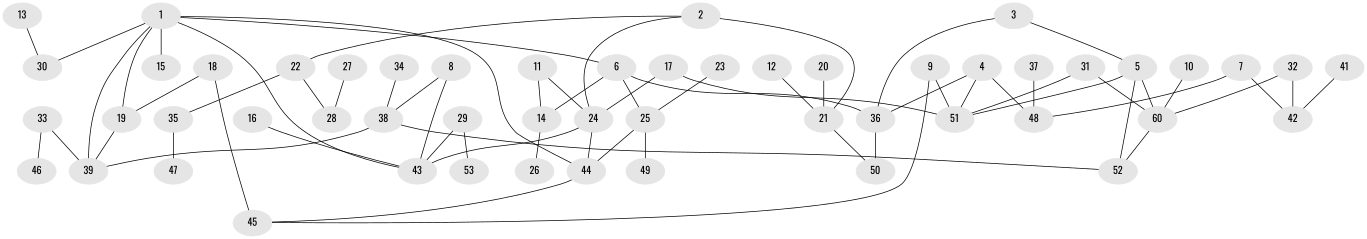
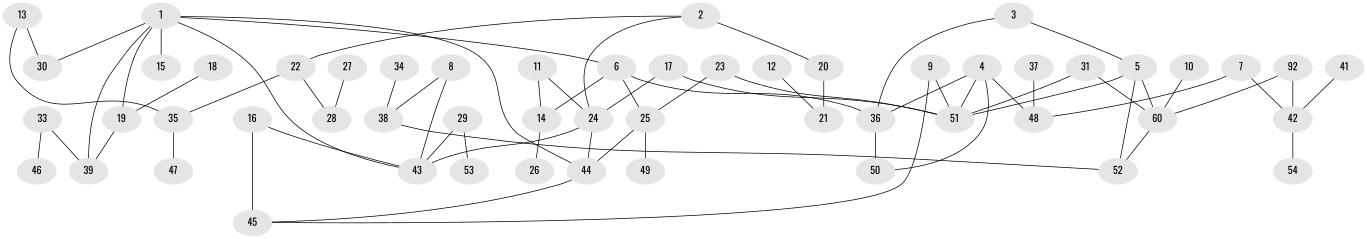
(816, 37) -> (763, 40)
(1293, 68) -> (1293, 68)
none -> (835, 97)
none -> (57, 104)
(850, 145) -> (965, 147)
(230, 146) -> (253, 171)
(238, 150) -> none
none -> (1293, 171)
